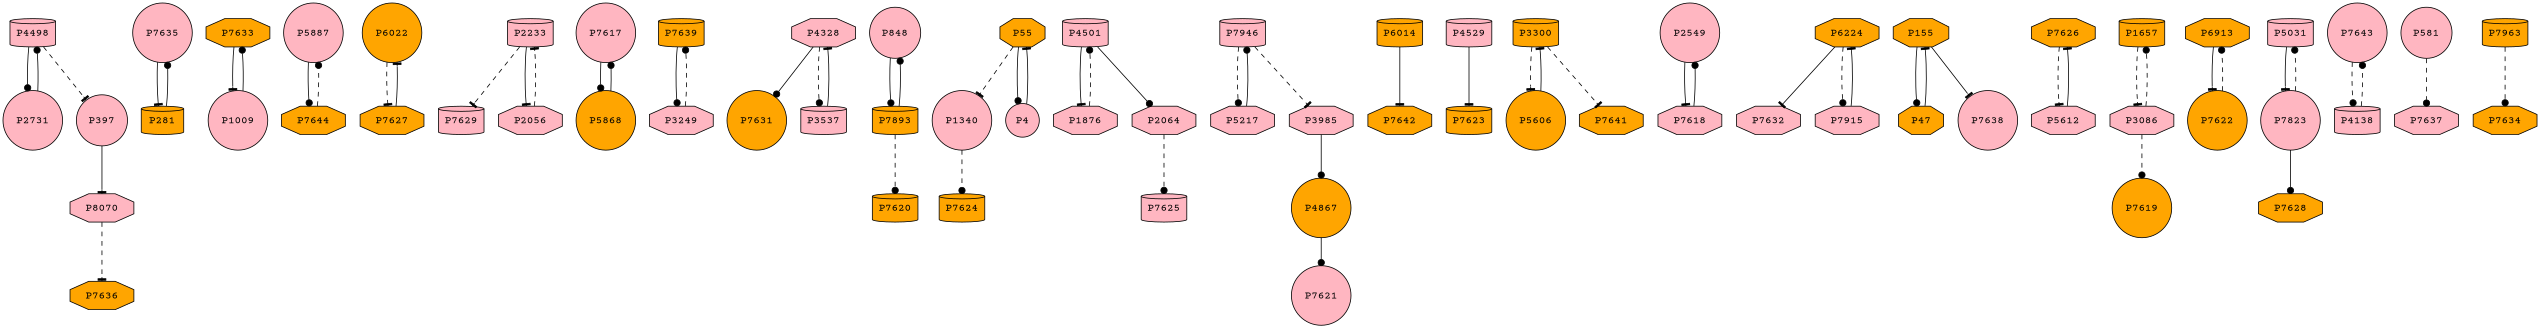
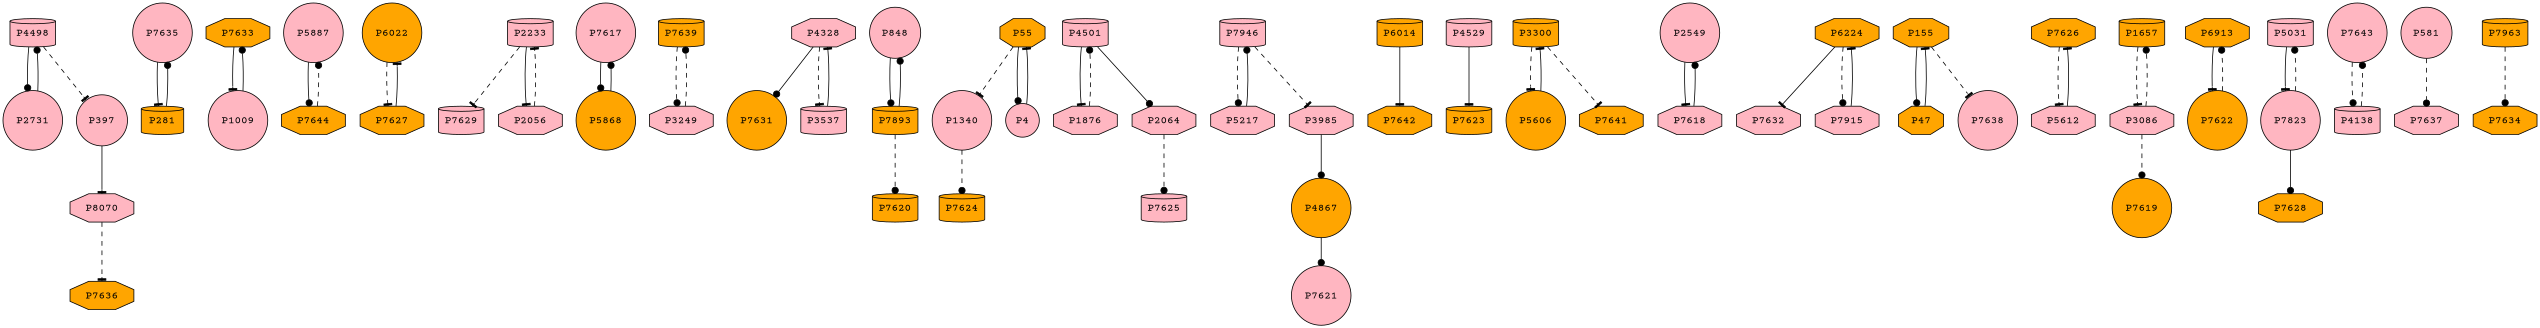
(1949, 70) -> (1949, 70)
(676, 73) -> (676, 73)
(818, 73) -> (818, 74)
